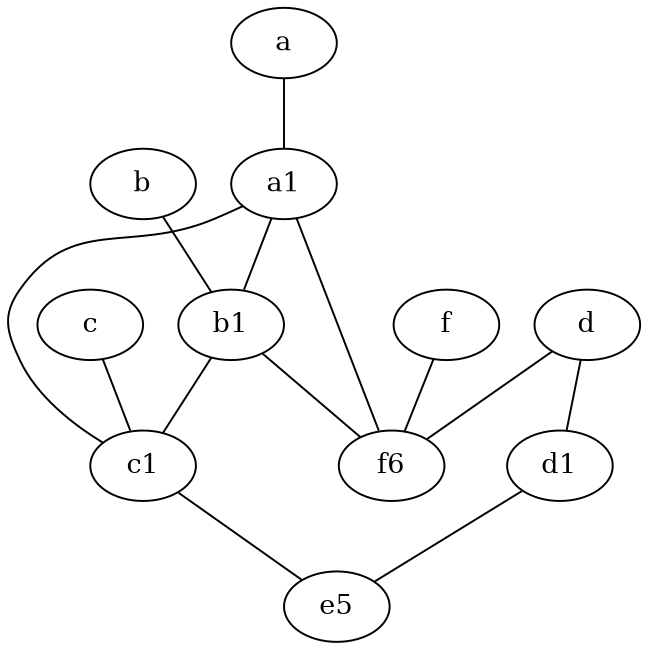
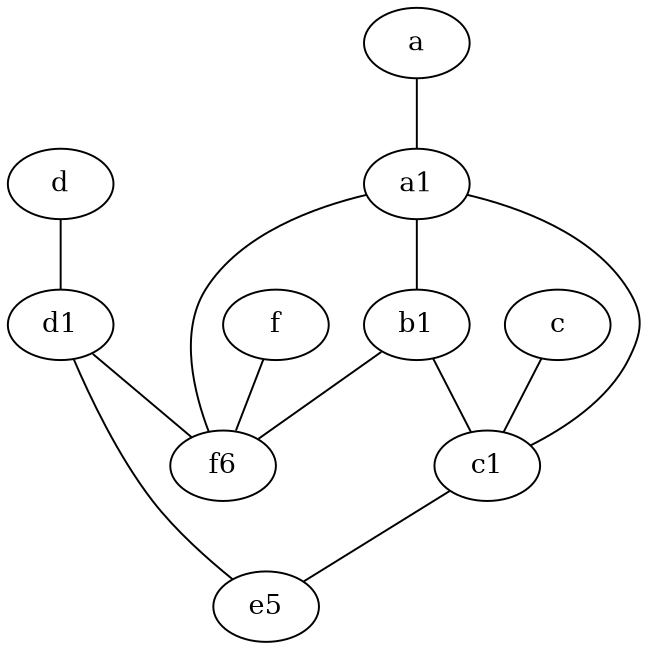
(143, 184) -> none
(490, 395) -> (142, 396)
